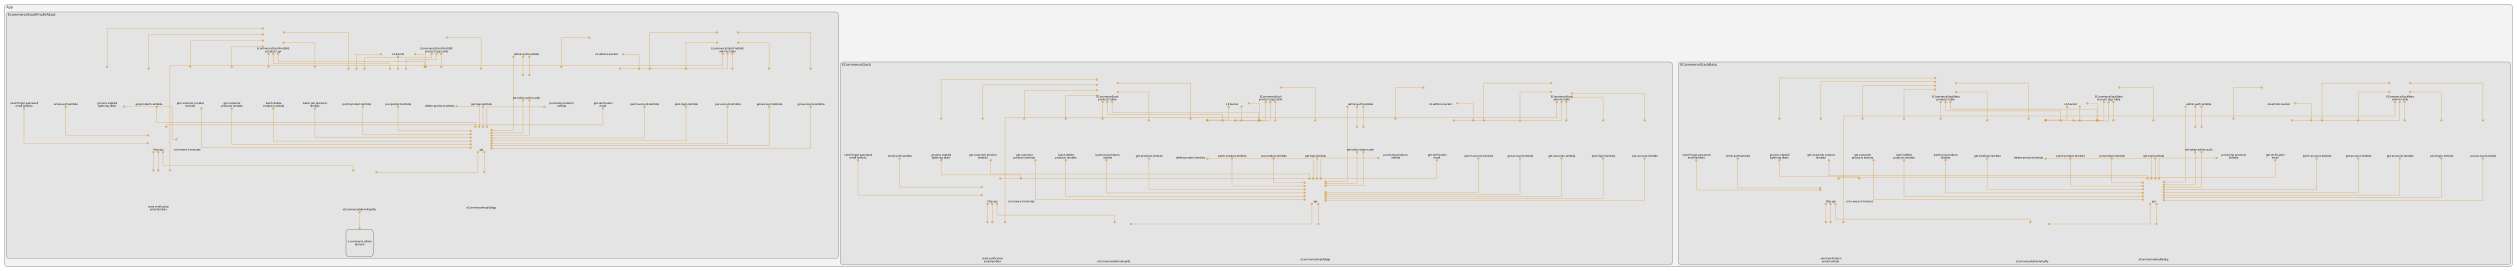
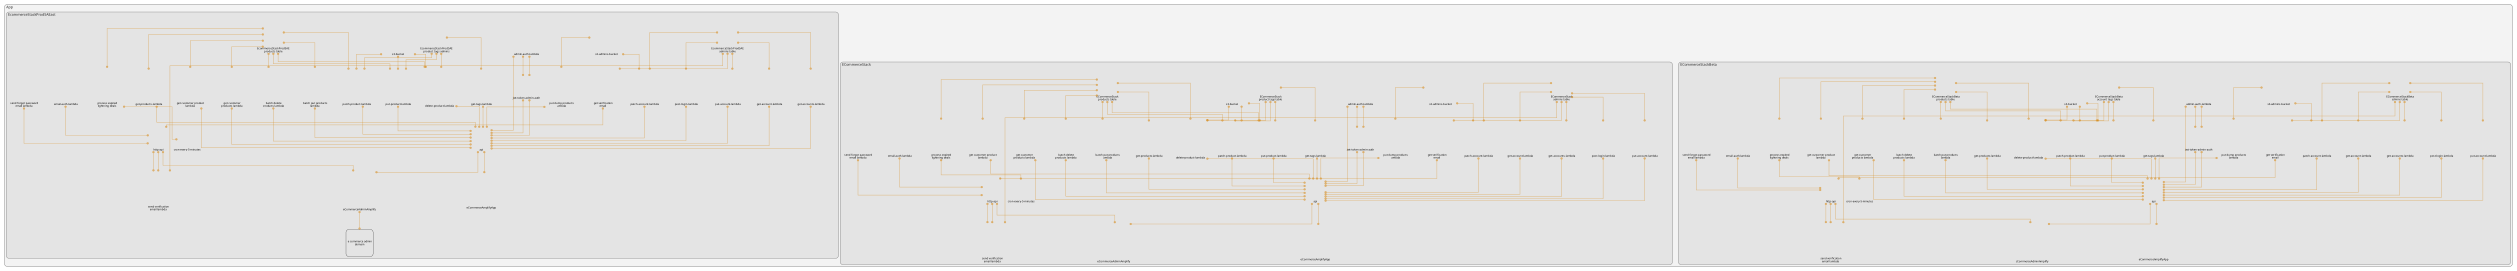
(273, 38) -> (273, 38)
(436, 38) -> (436, 38)
